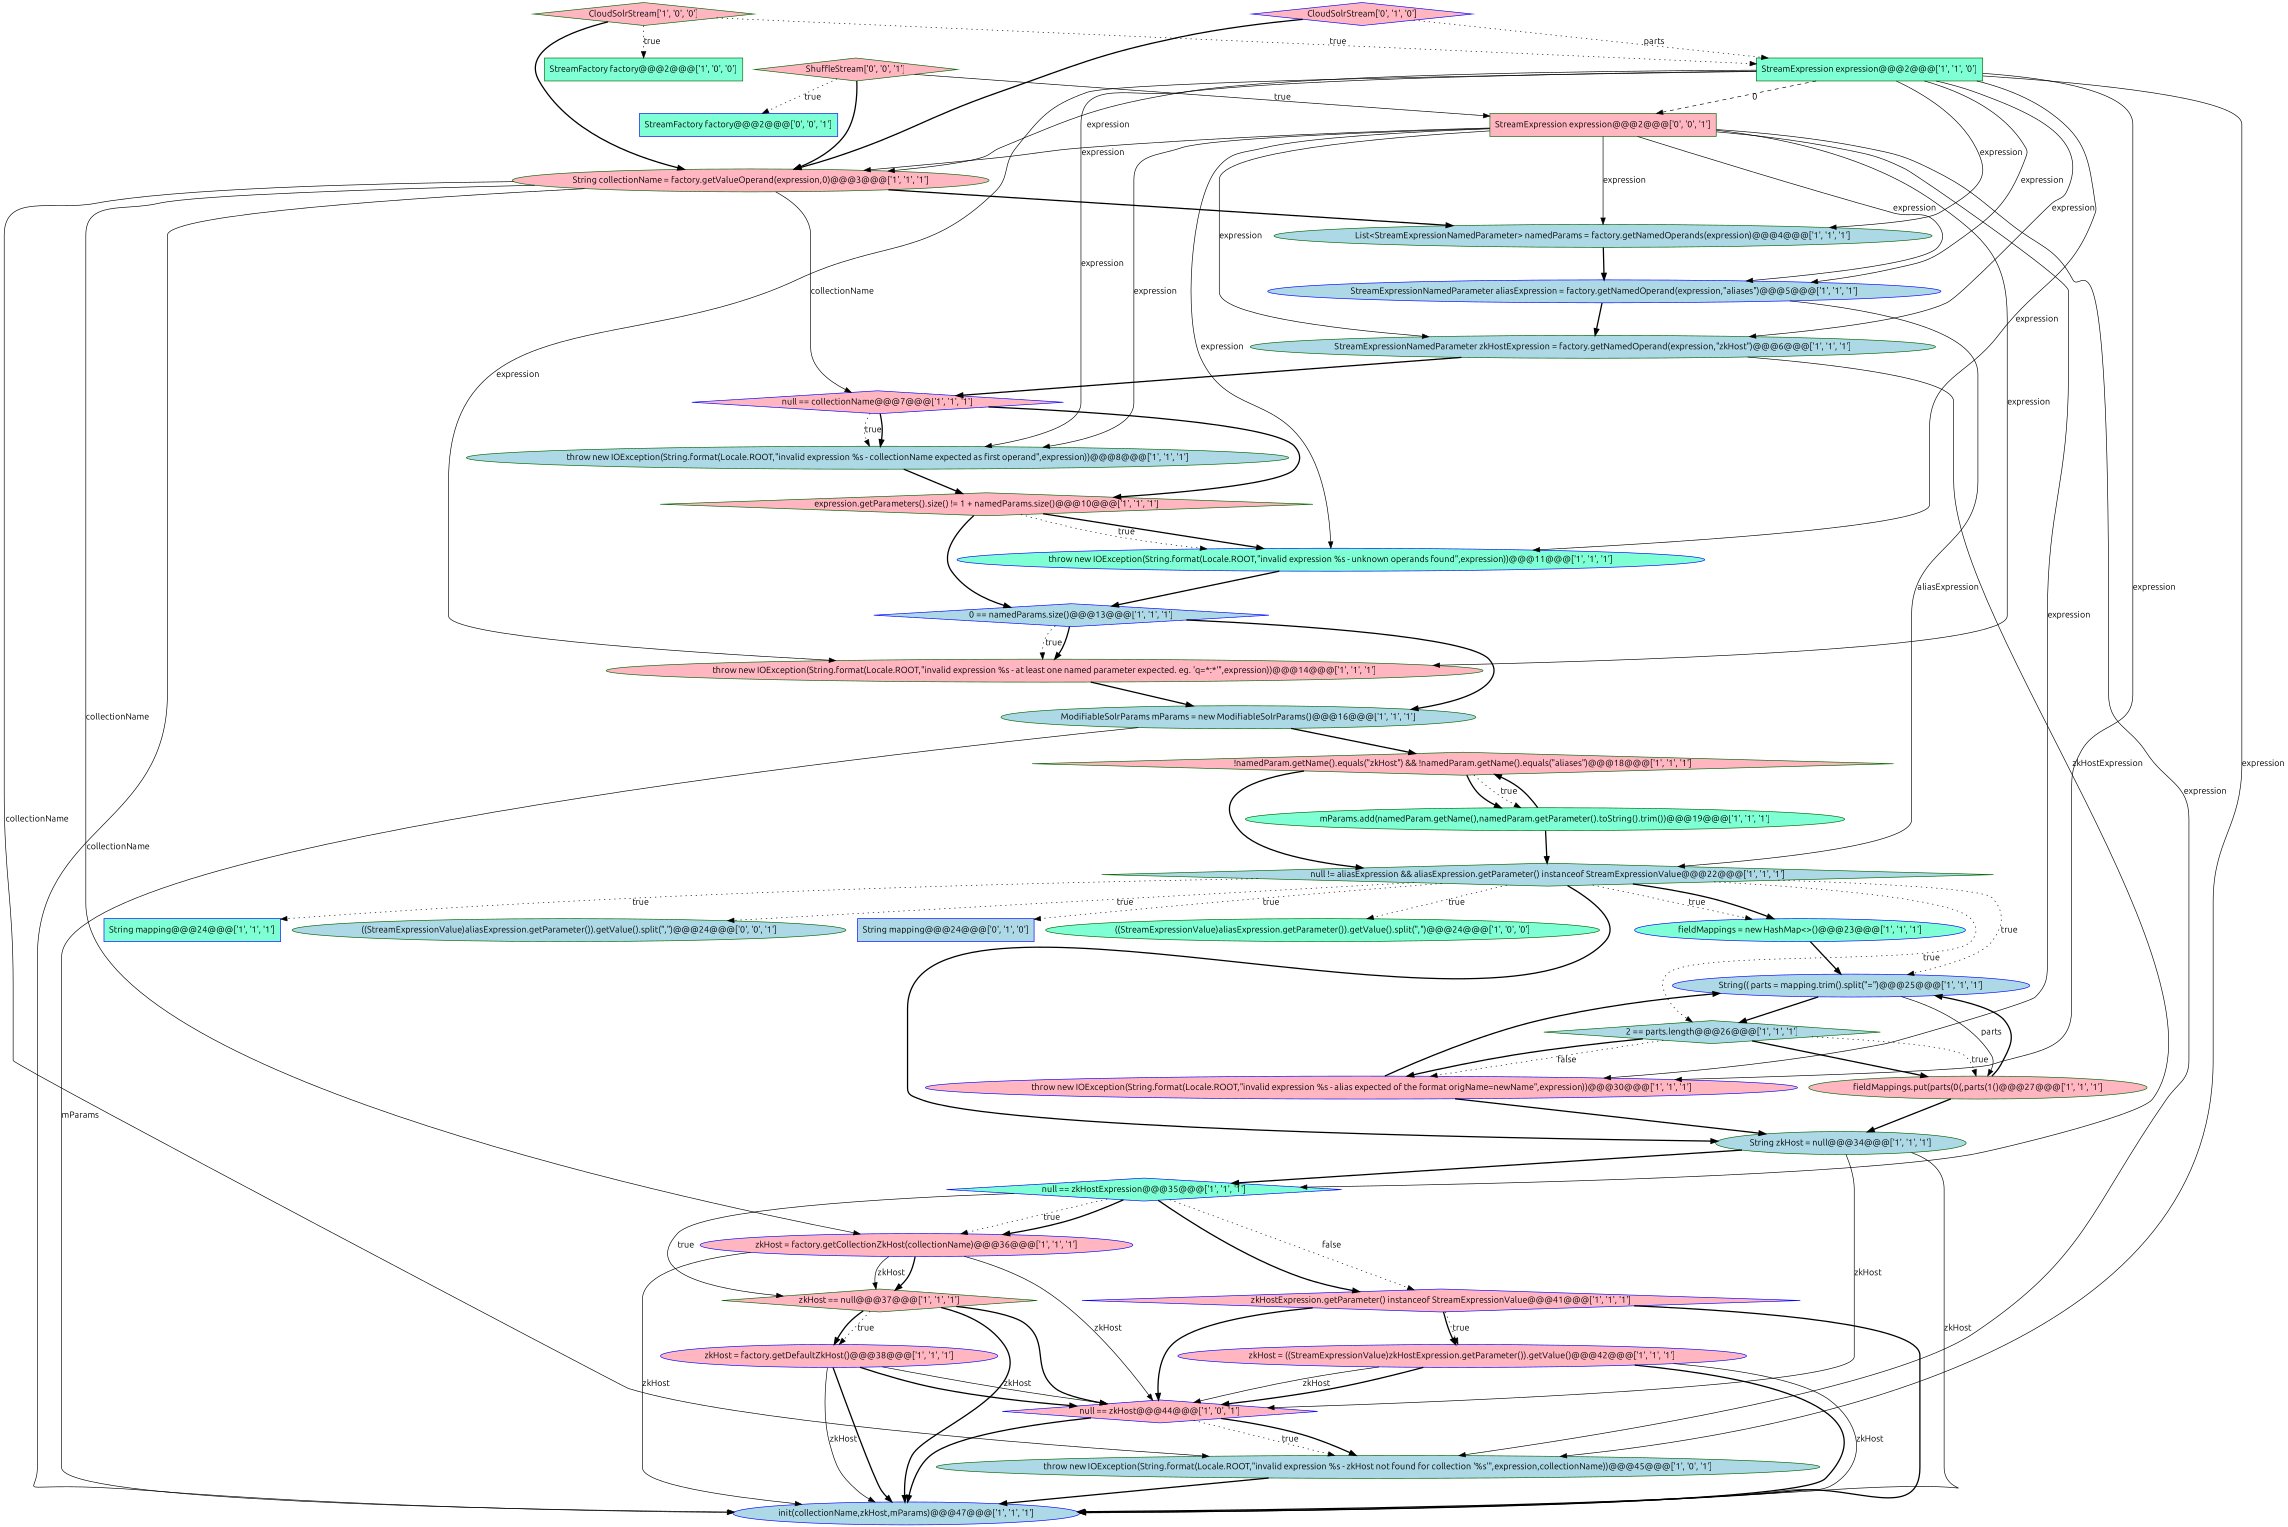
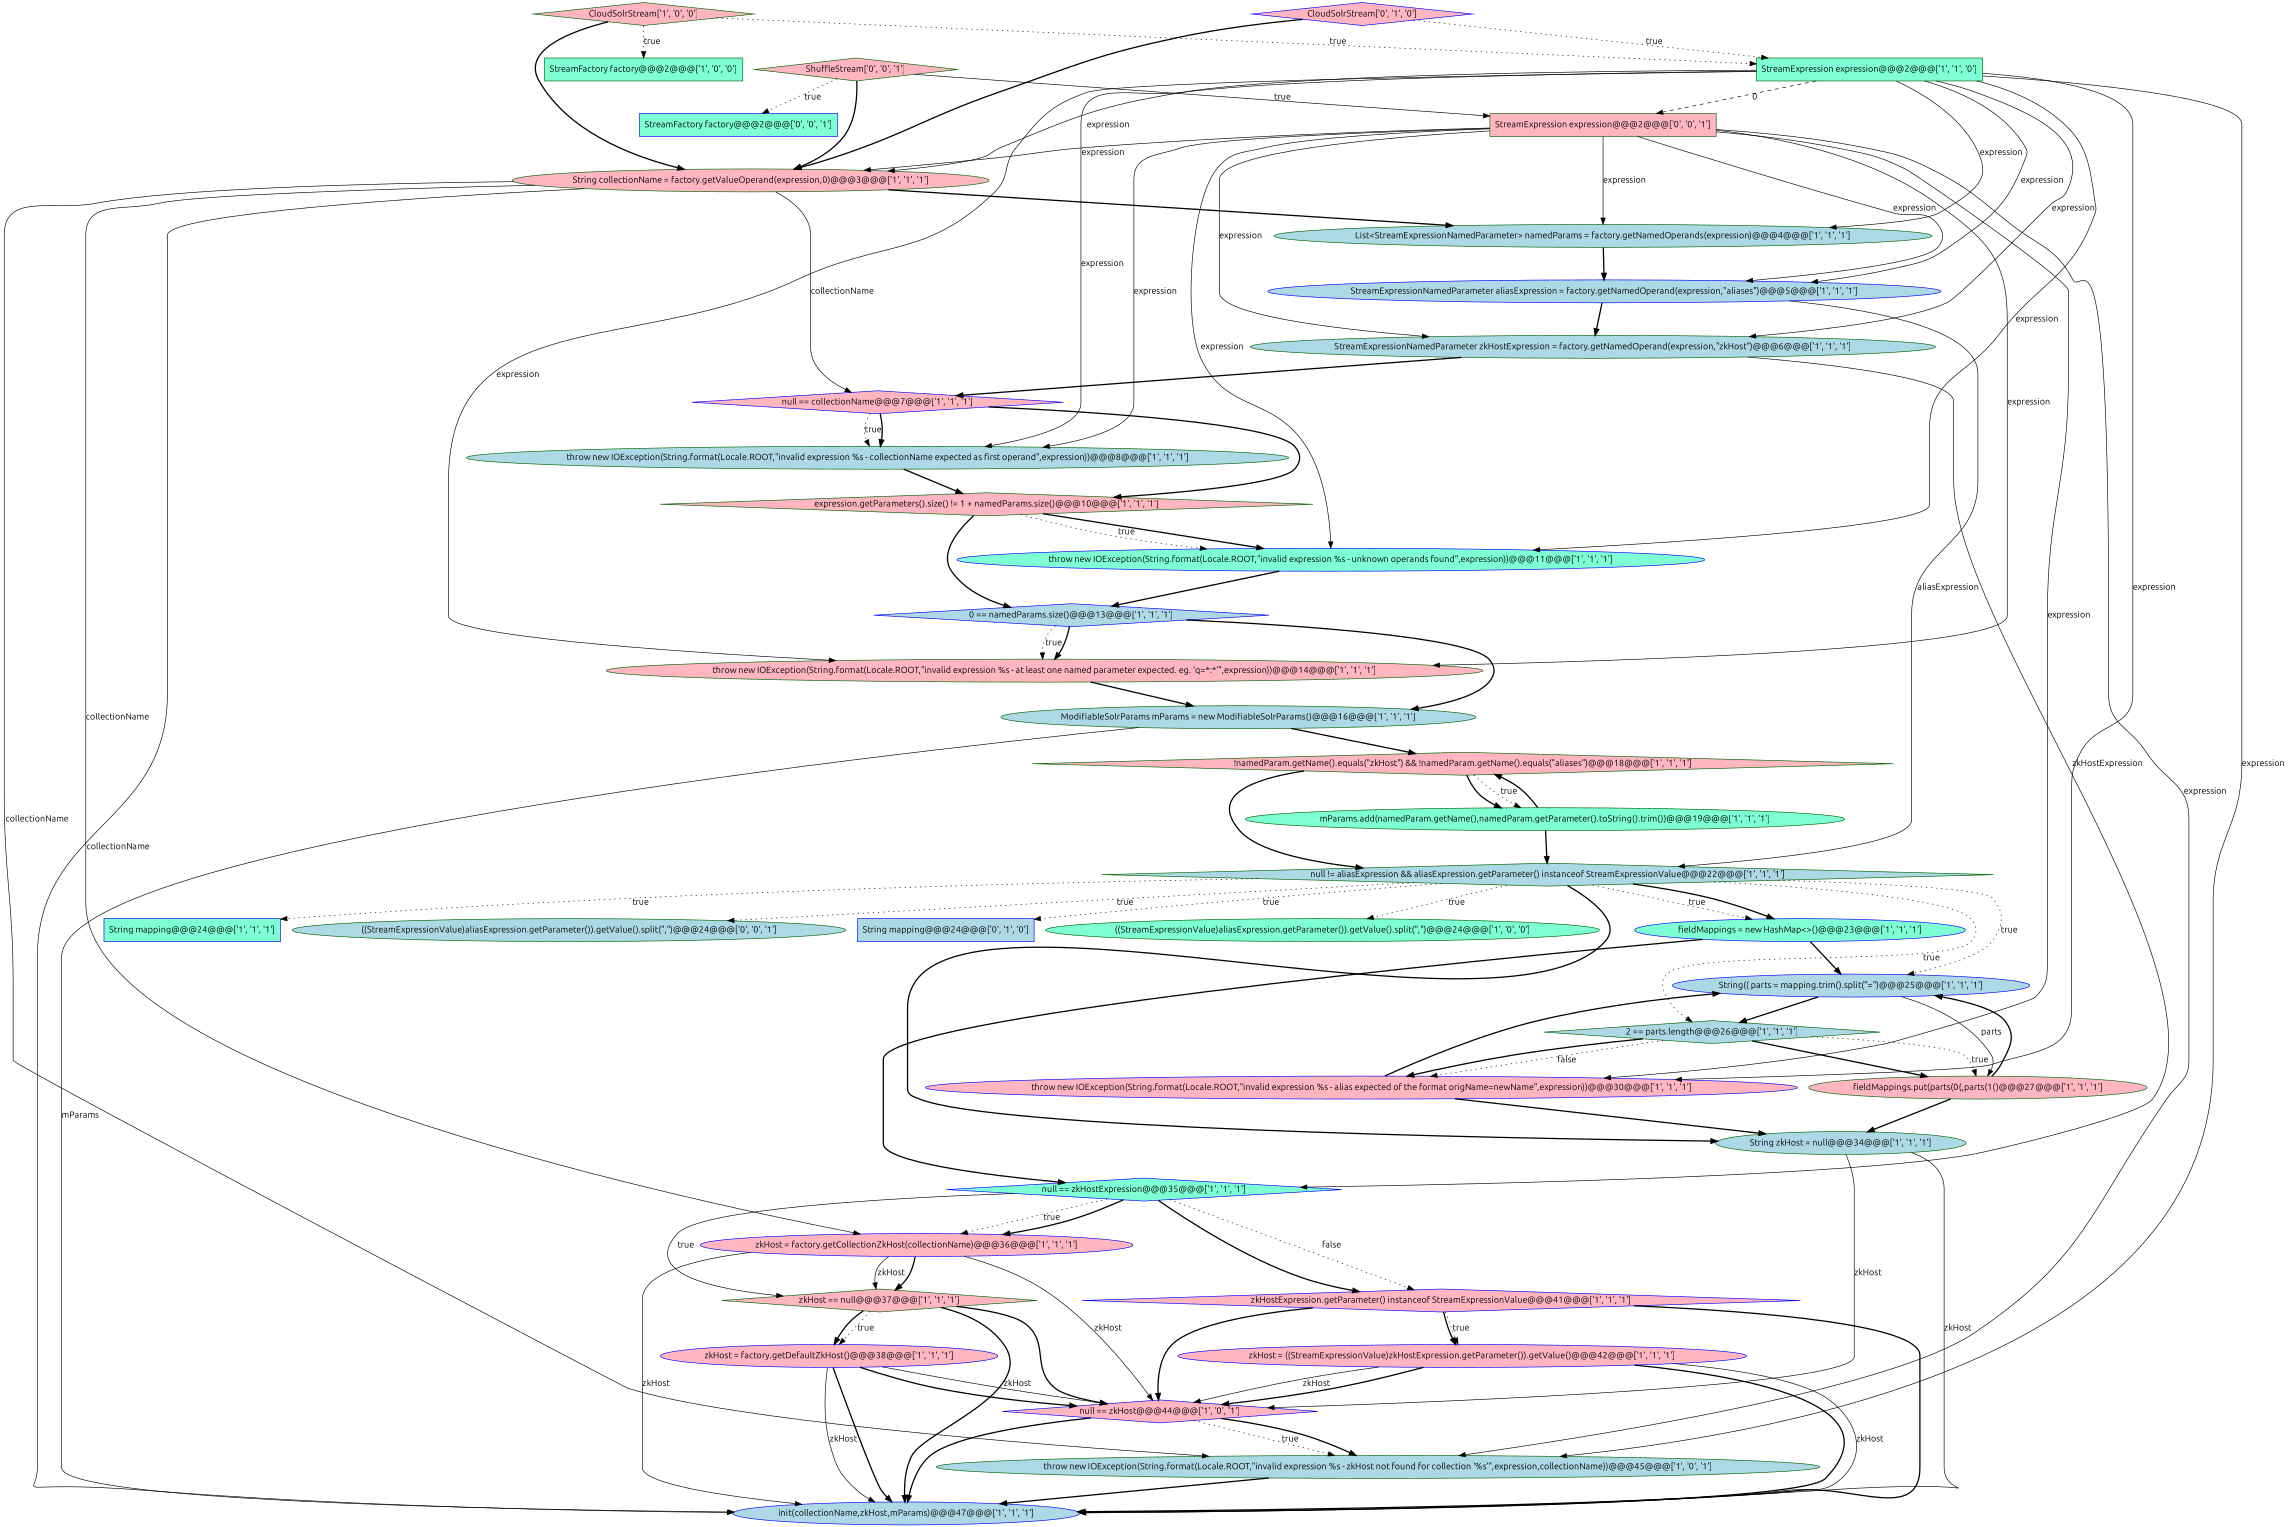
(1654, 42) -> (1654, 42)
(1490, 1166) -> (1157, 999)
